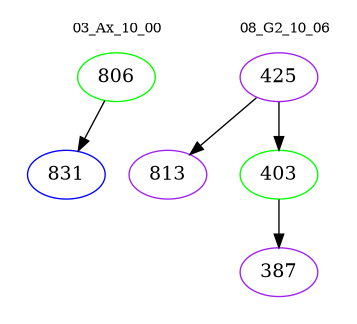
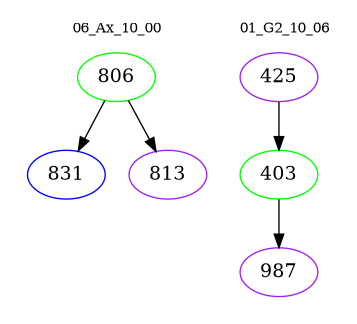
(117, 29) -> (117, 29)
(285, 29) -> (285, 29)
(238, 113) -> (139, 120)
(279, 272) -> (279, 272)
